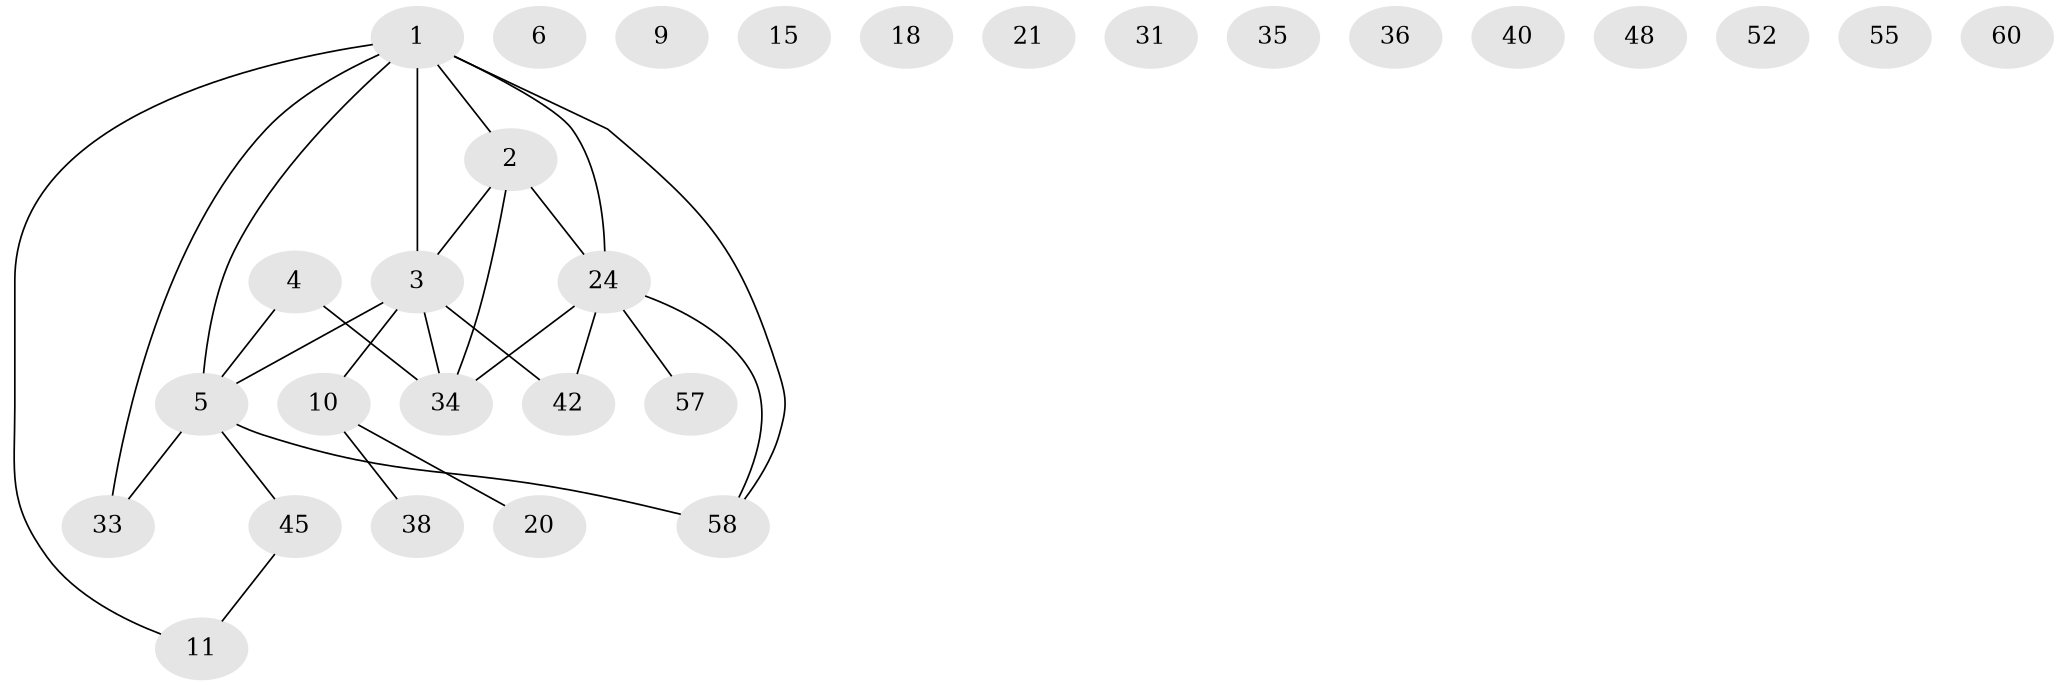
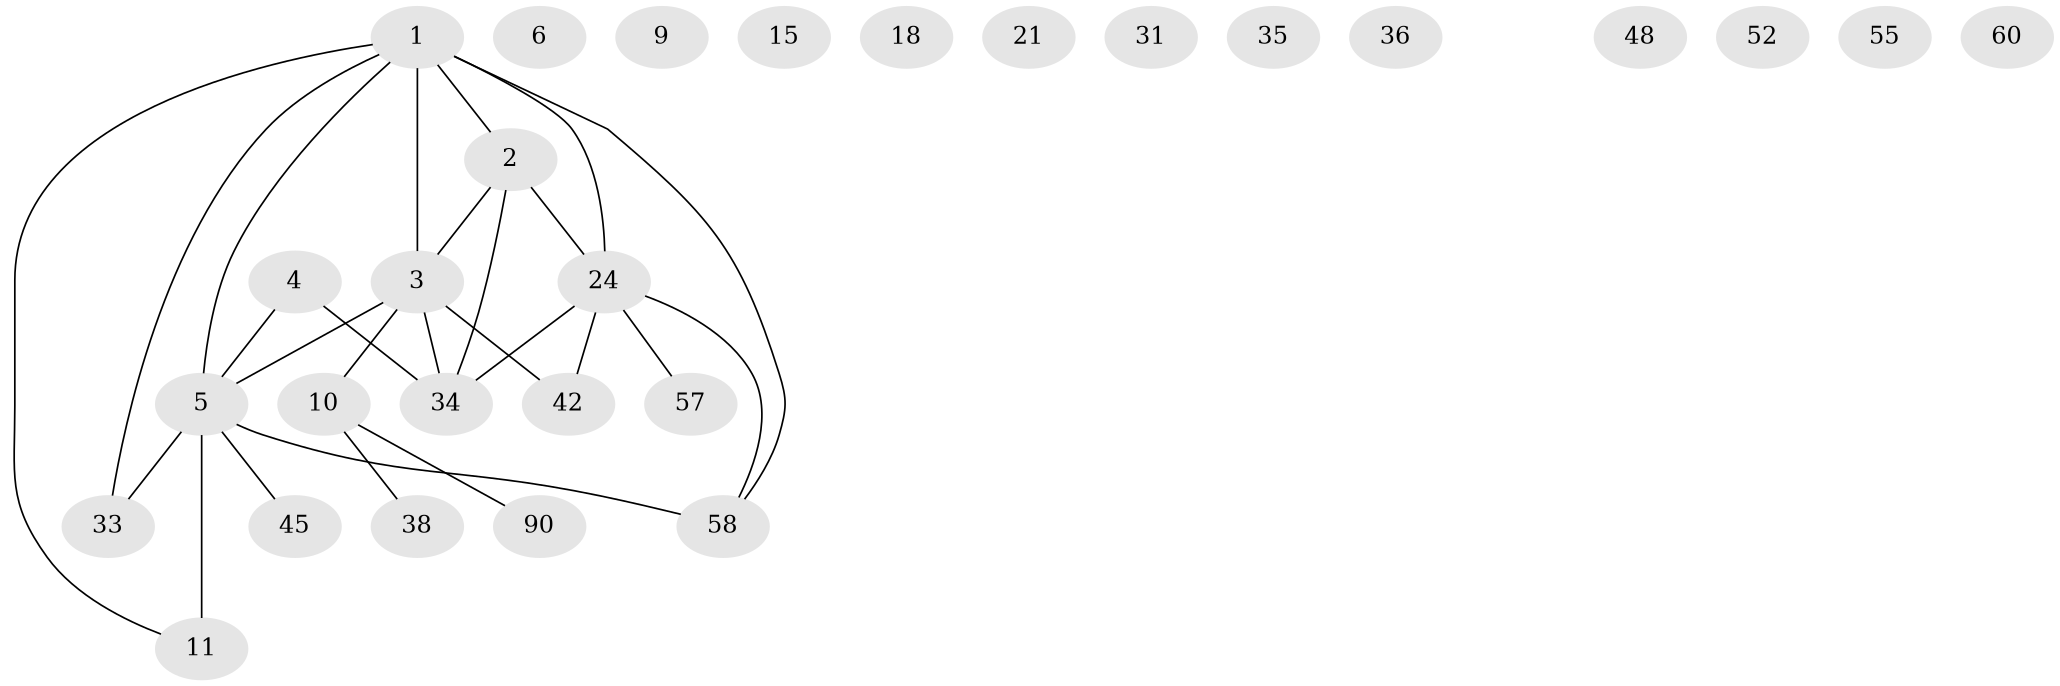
(1518, 37) -> none
(540, 527) -> (540, 527)
(248, 588) -> (202, 527)
